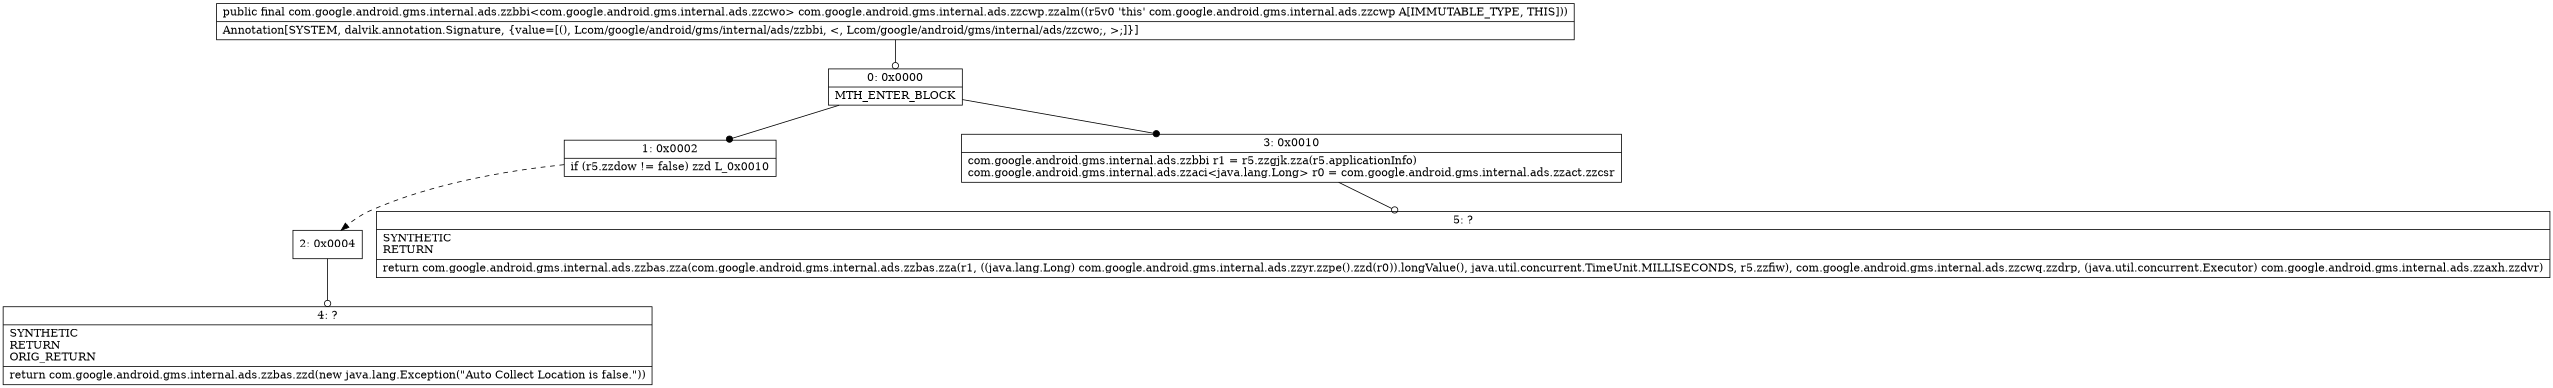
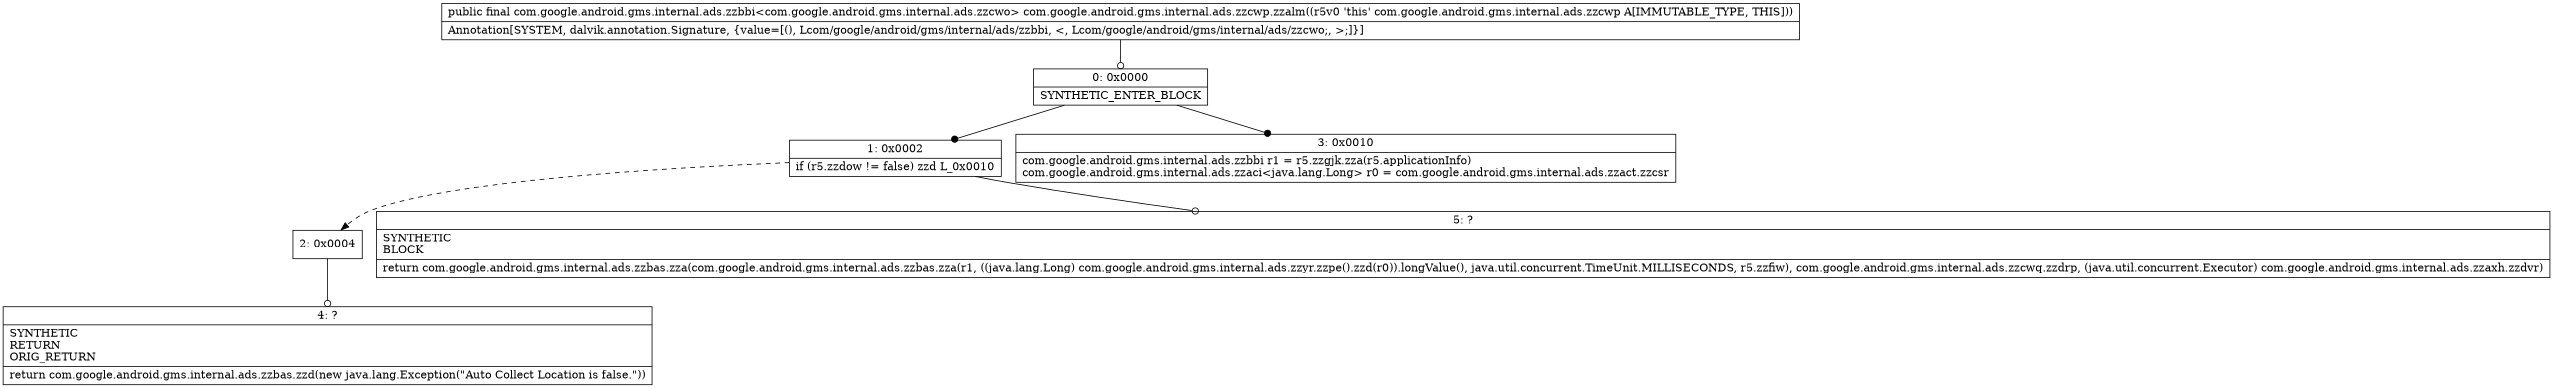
(895, 96) -> (1121, 96)
(1365, 195) -> (1083, 195)
(408, 250) -> (403, 250)
